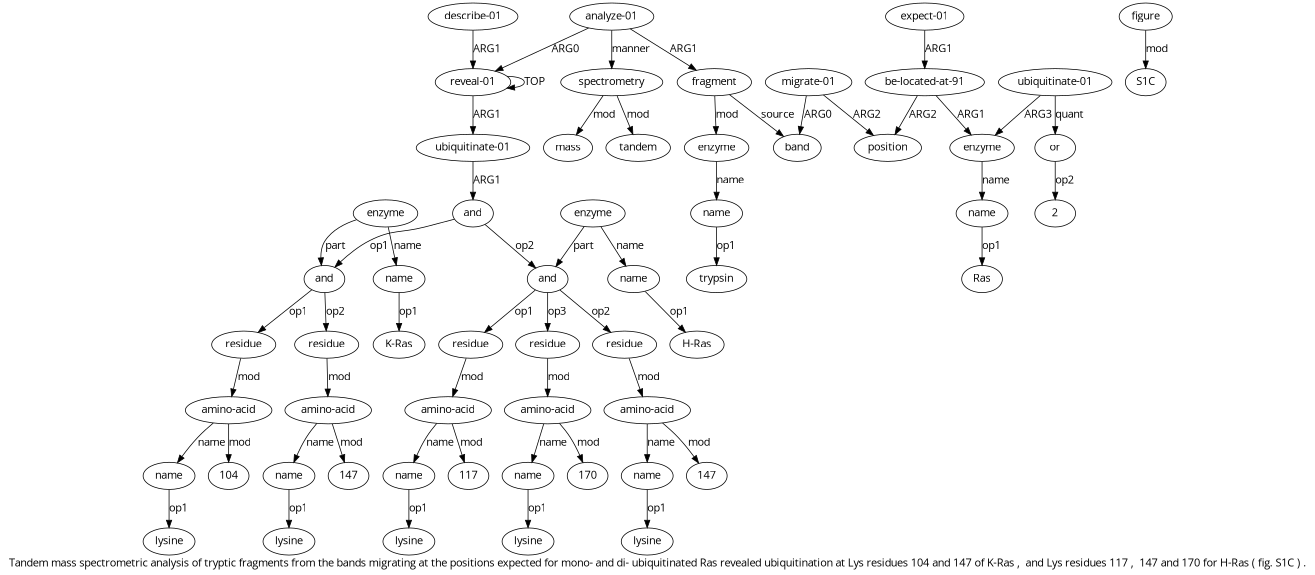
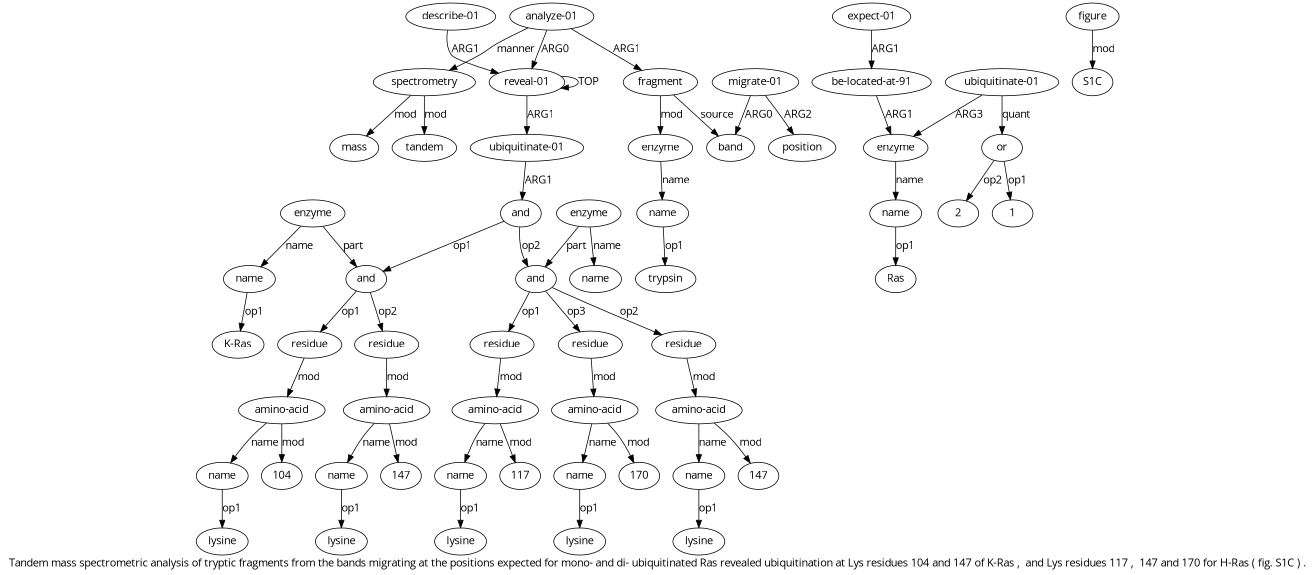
(908, 112) -> none
none -> (1013, 213)
(697, 345) -> none
